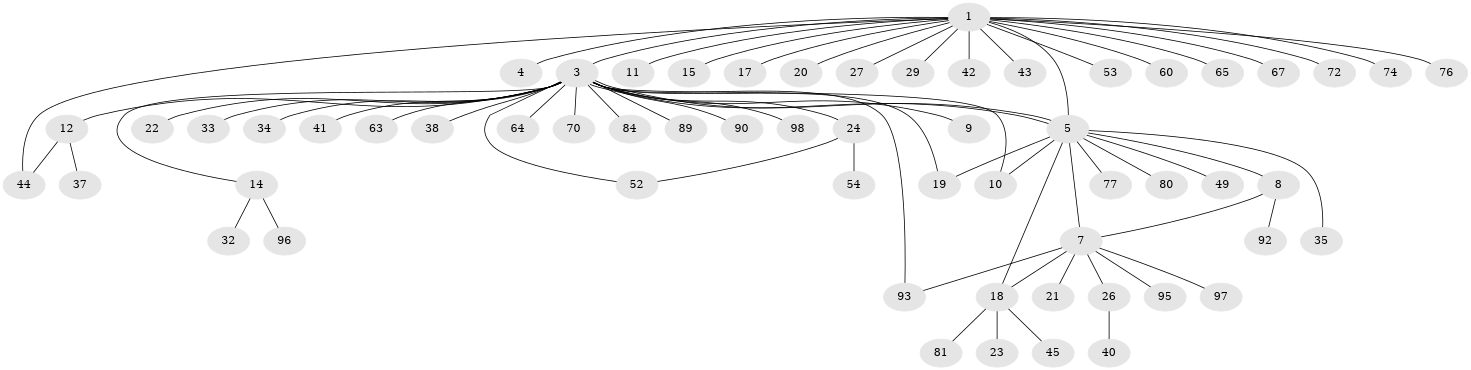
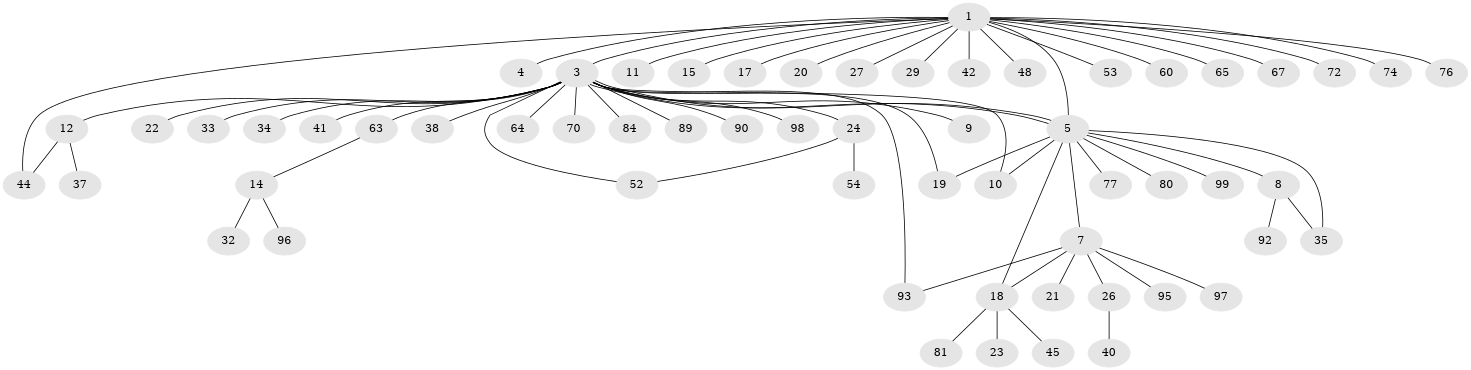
(1025, 73) -> (1025, 73)
(266, 94) -> (317, 158)
(1223, 185) -> (1223, 185)
(1183, 219) -> (1300, 213)
